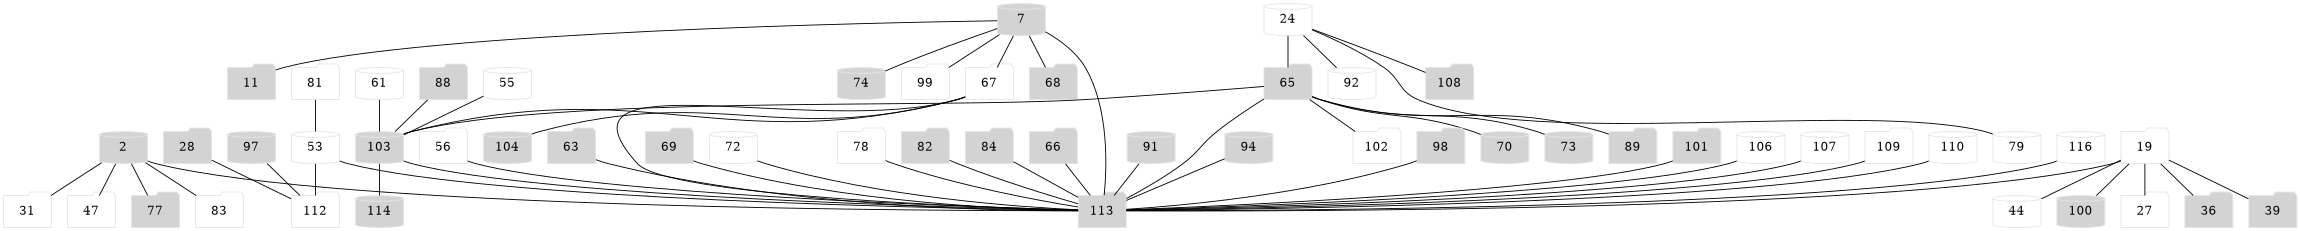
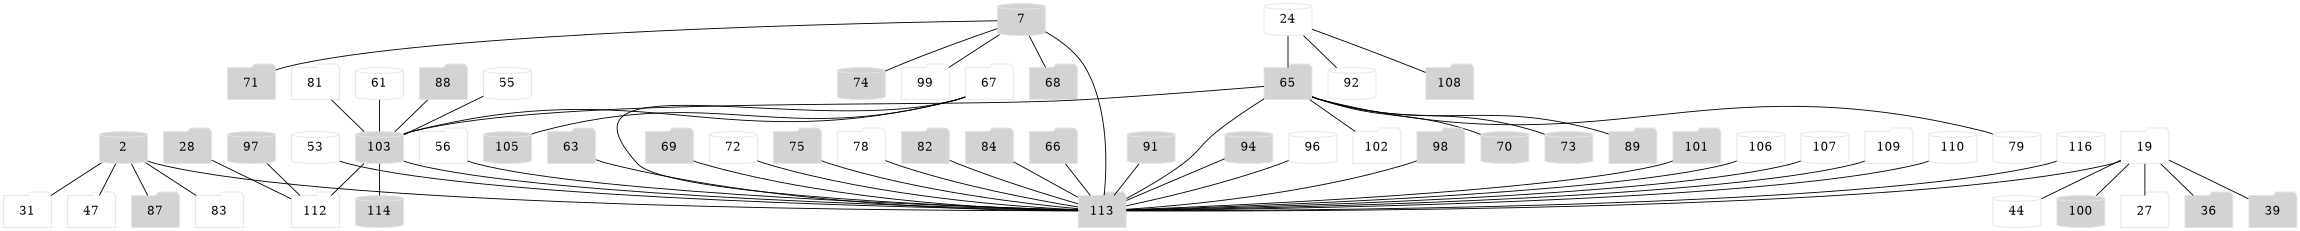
(1005, 52) -> none
(252, 84) -> (252, 84)
(316, 116) -> (348, 116)
(1641, 123) -> (1652, 116)
(508, 148) -> (508, 148)
none -> (797, 148)
none -> (1313, 148)
(316, 180) -> (348, 180)
(156, 212) -> (156, 212)
